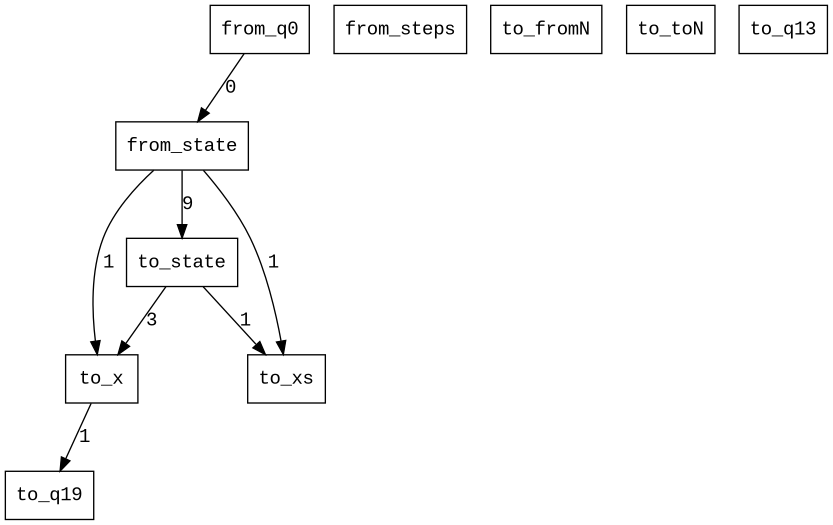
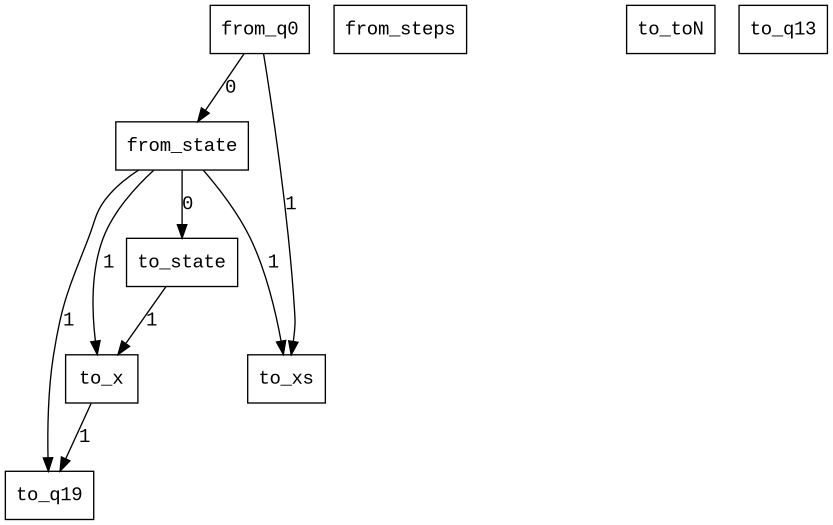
(546, 29) -> none
(188, 204) -> (188, 204)
none -> (65, 303)
(230, 316) -> (284, 197)
(152, 321) -> (152, 321)
